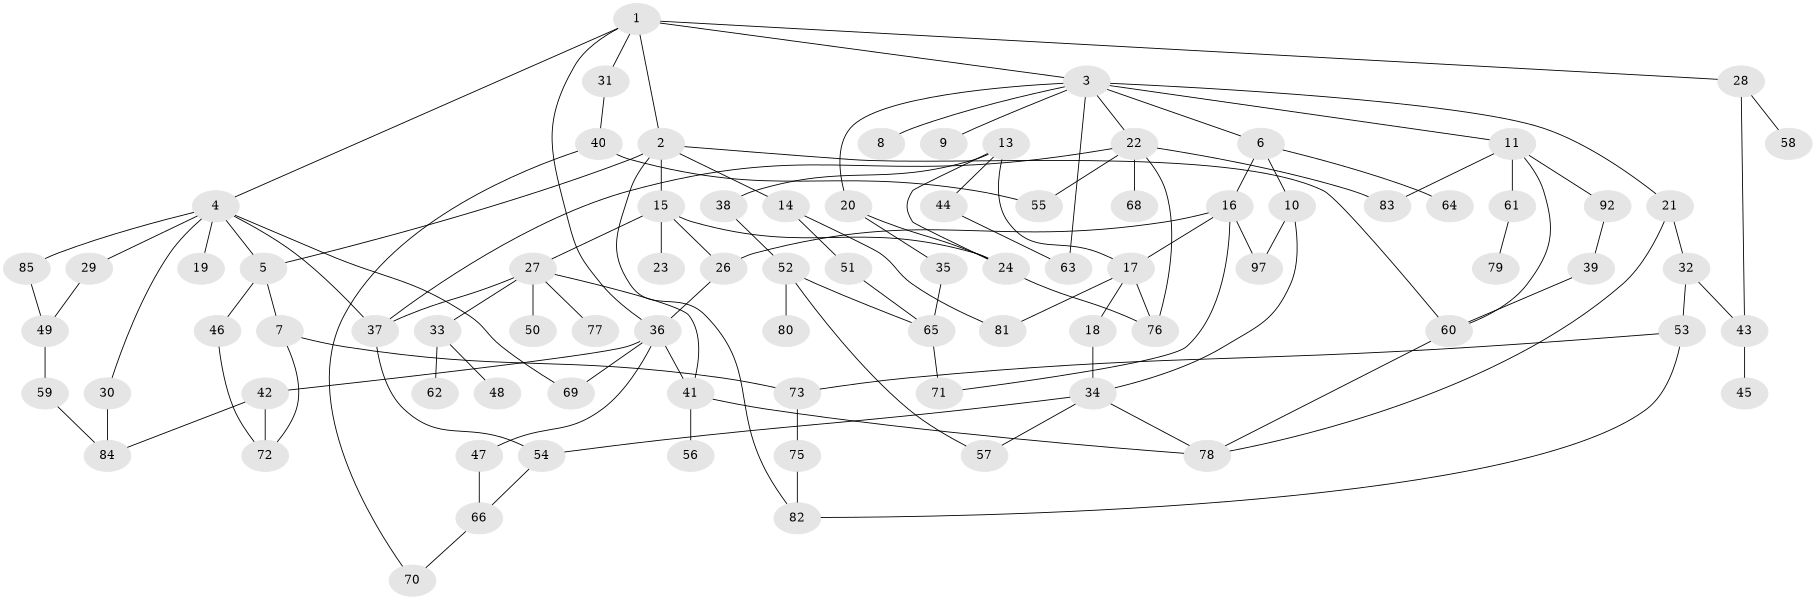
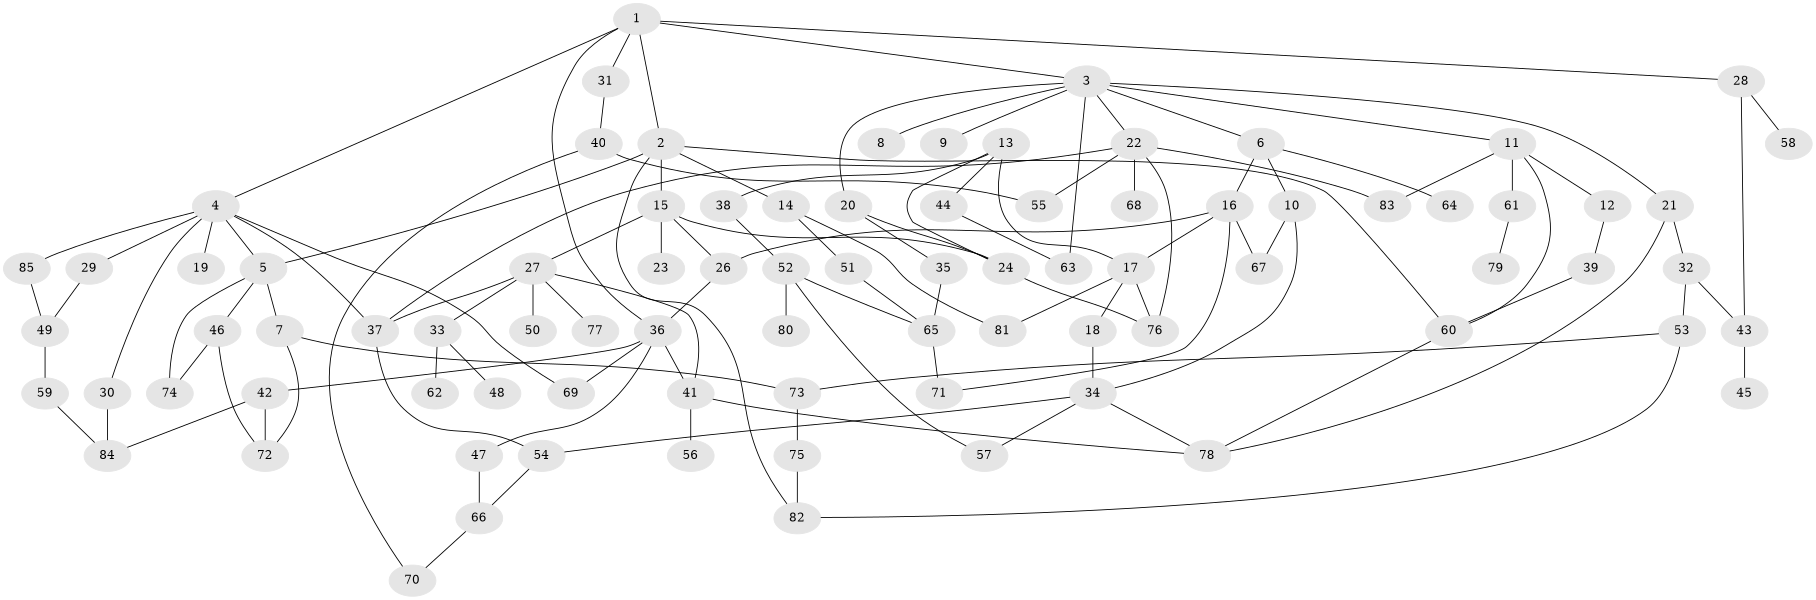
(1608, 206) -> (1608, 206)
(1259, 269) -> (1259, 269)
none -> (170, 393)
